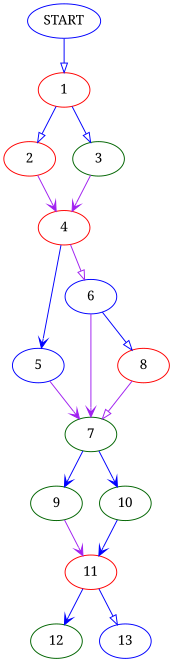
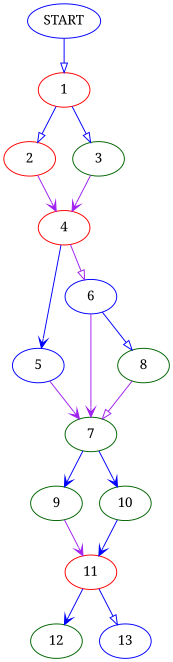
(144, 366) -> (144, 366)
